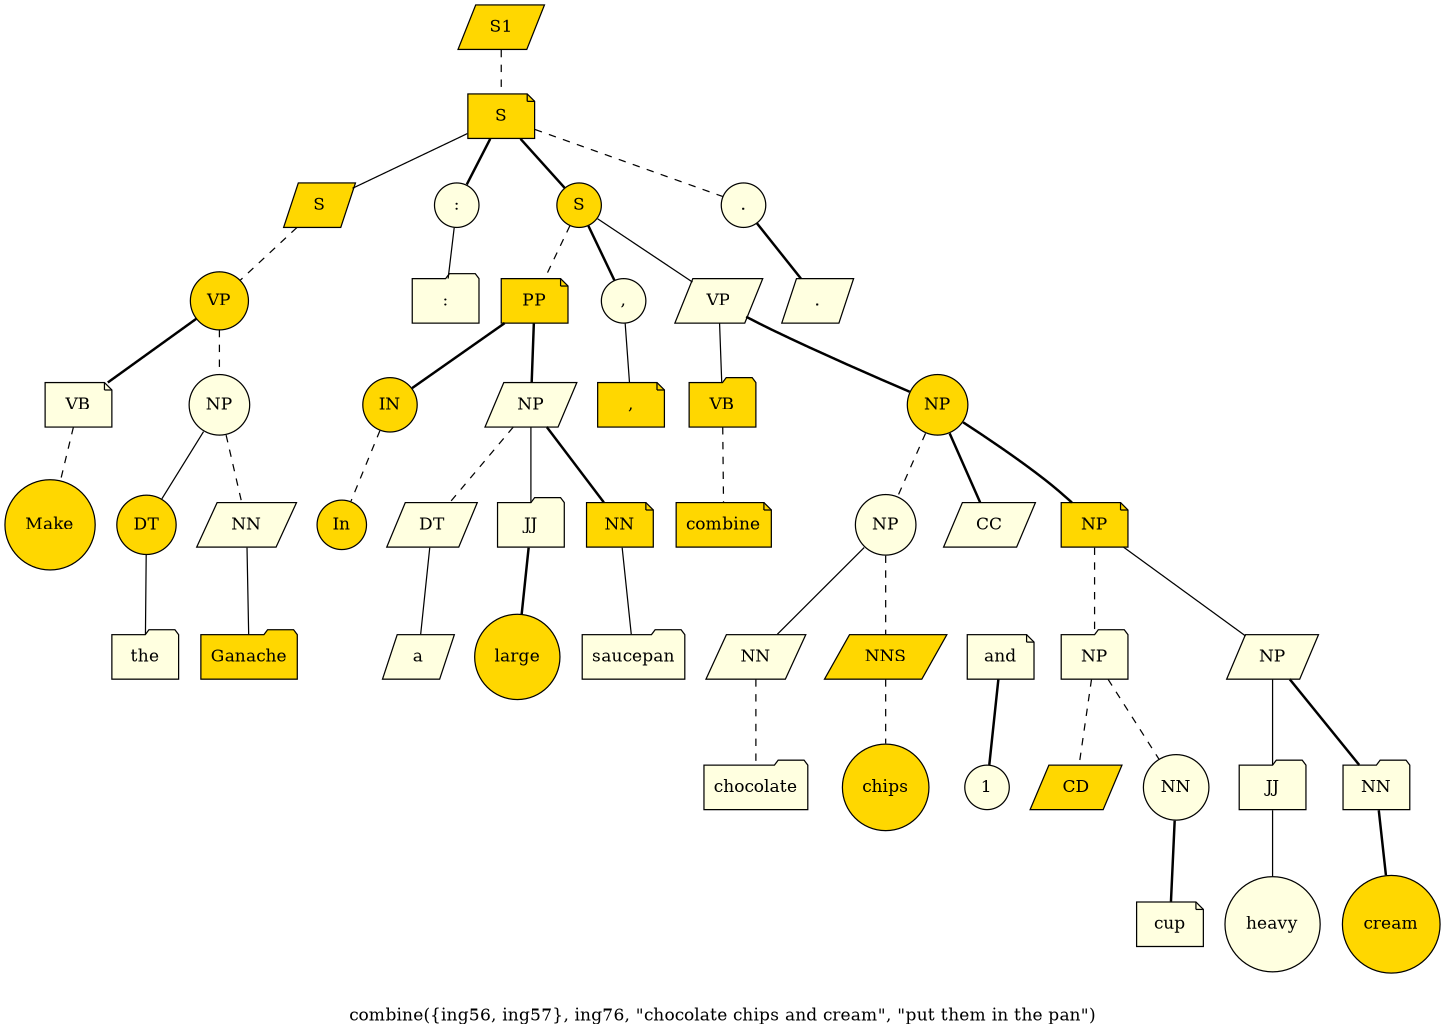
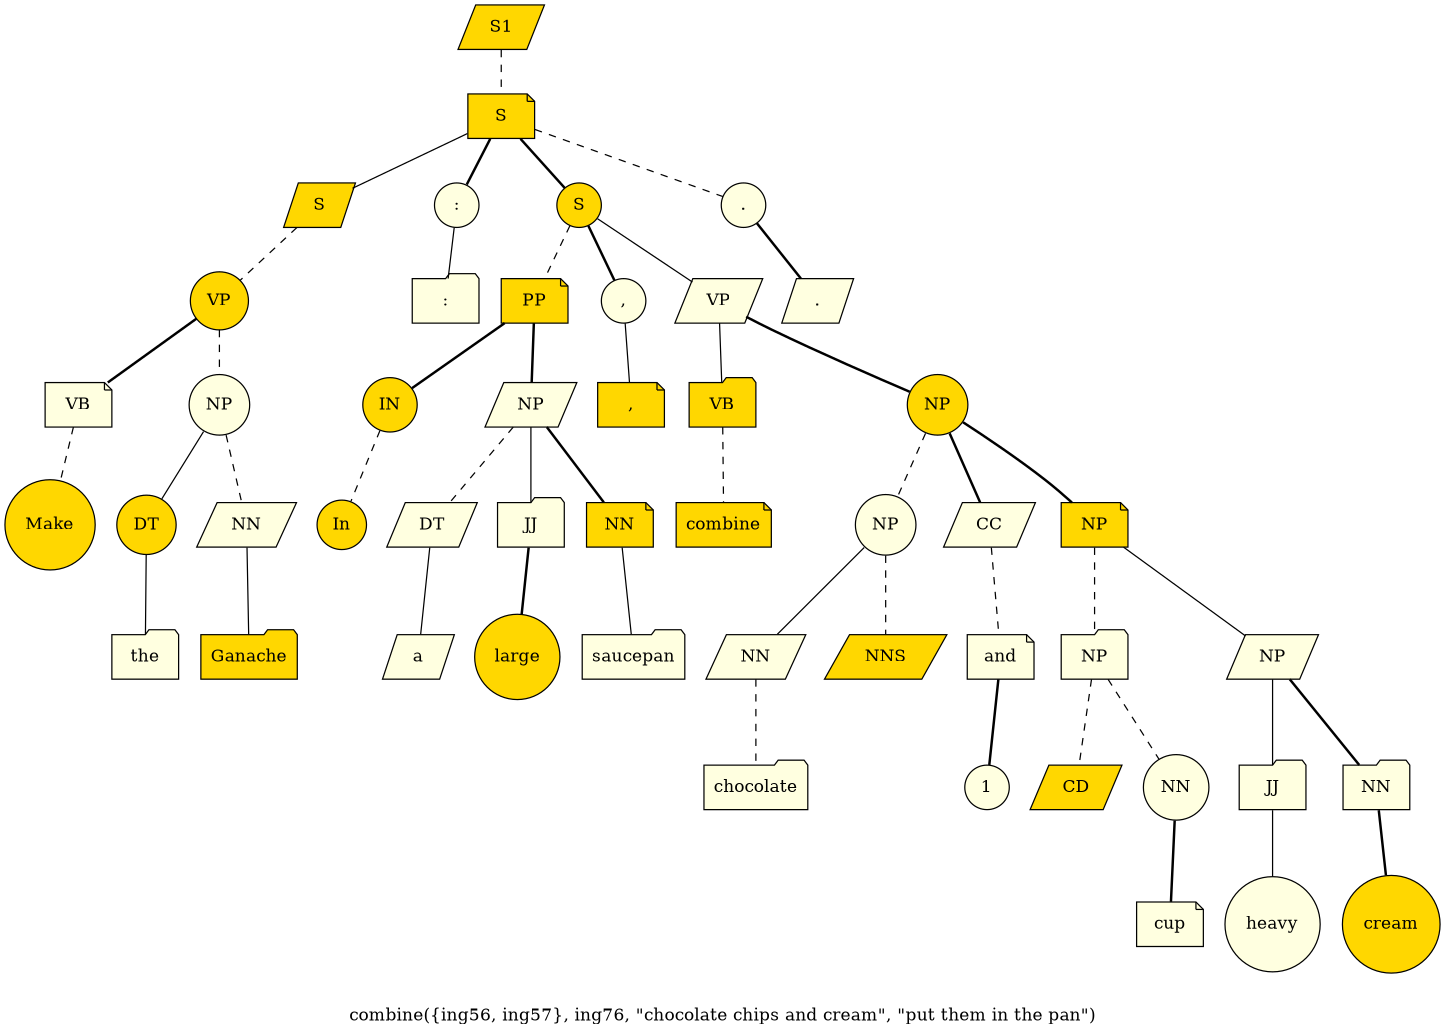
none -> (995, 591)
(886, 787) -> none
